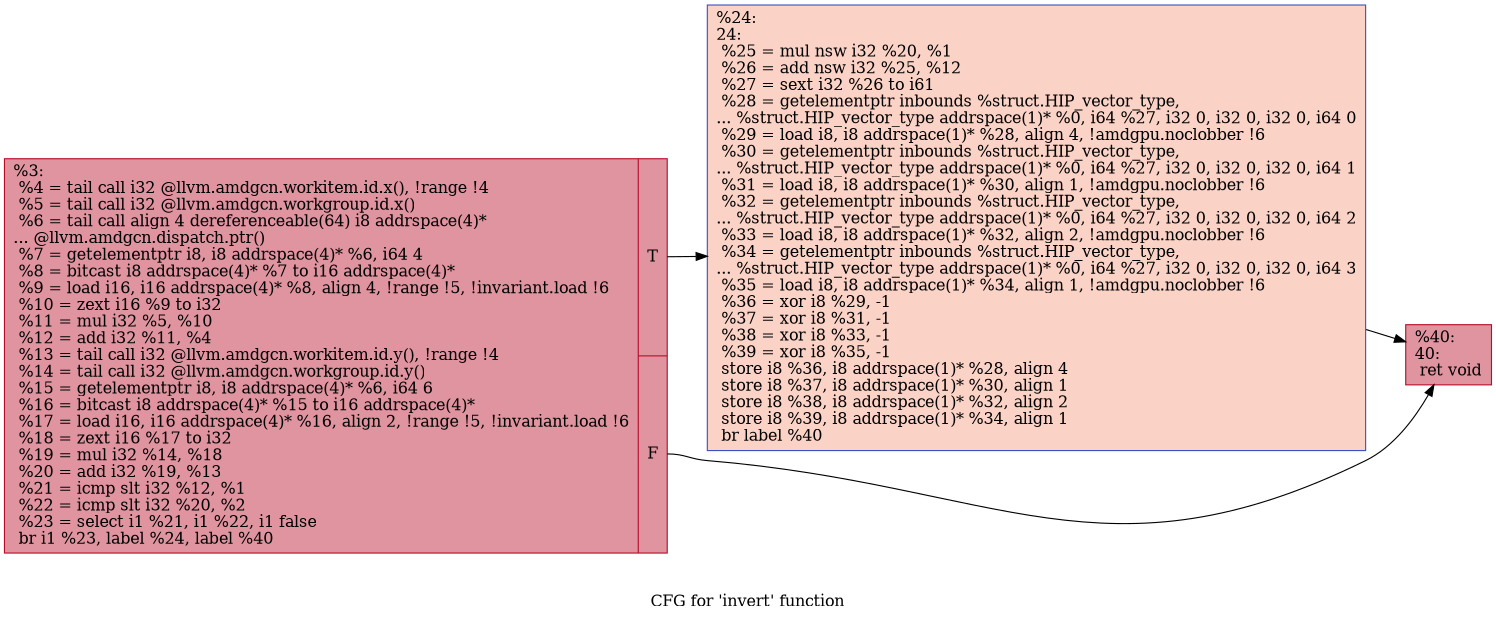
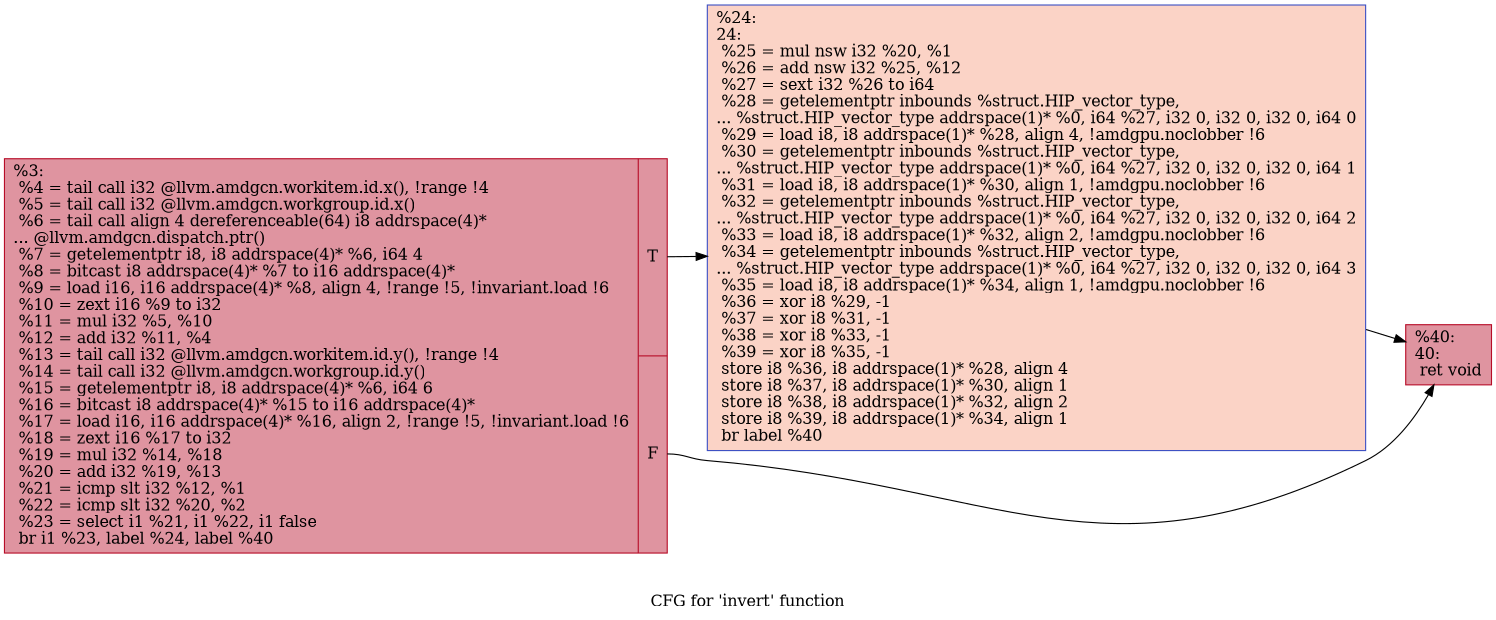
(825, 85) -> (825, 85)
